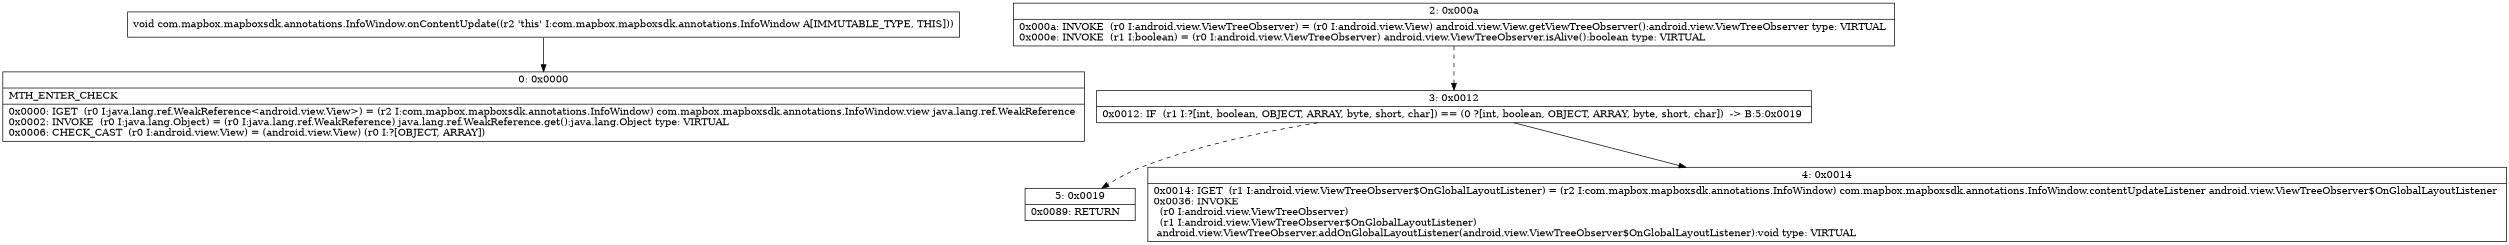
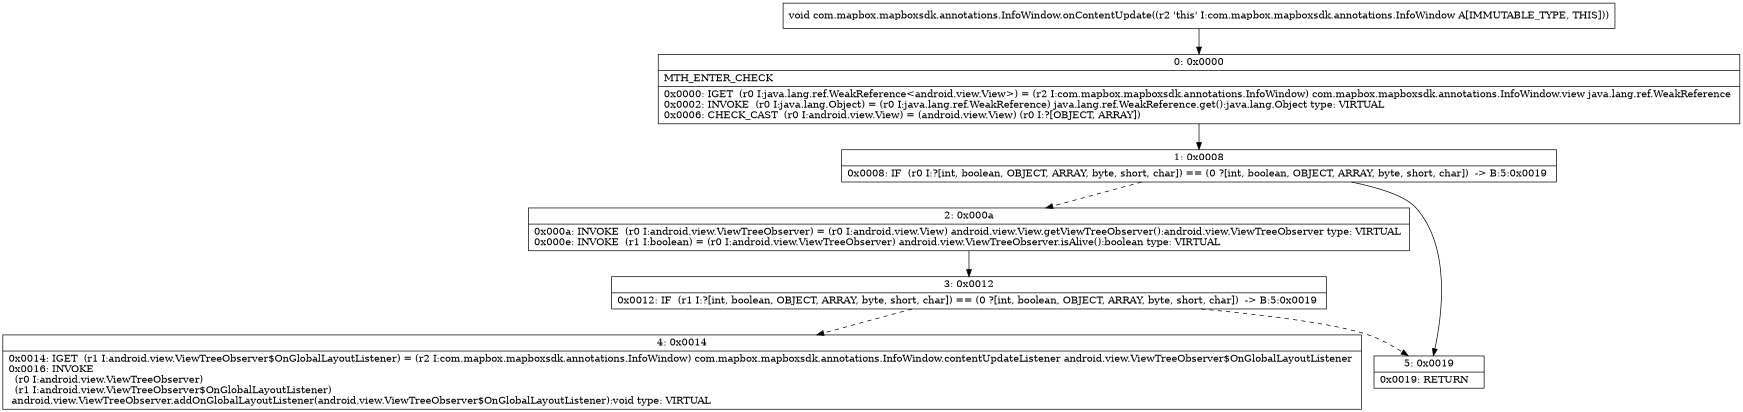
(1454, 65) -> (969, 260)
(1596, 144) -> (868, 321)
none -> (1199, 166)
(1199, 202) -> (54, 369)
(1080, 212) -> (1429, 380)
